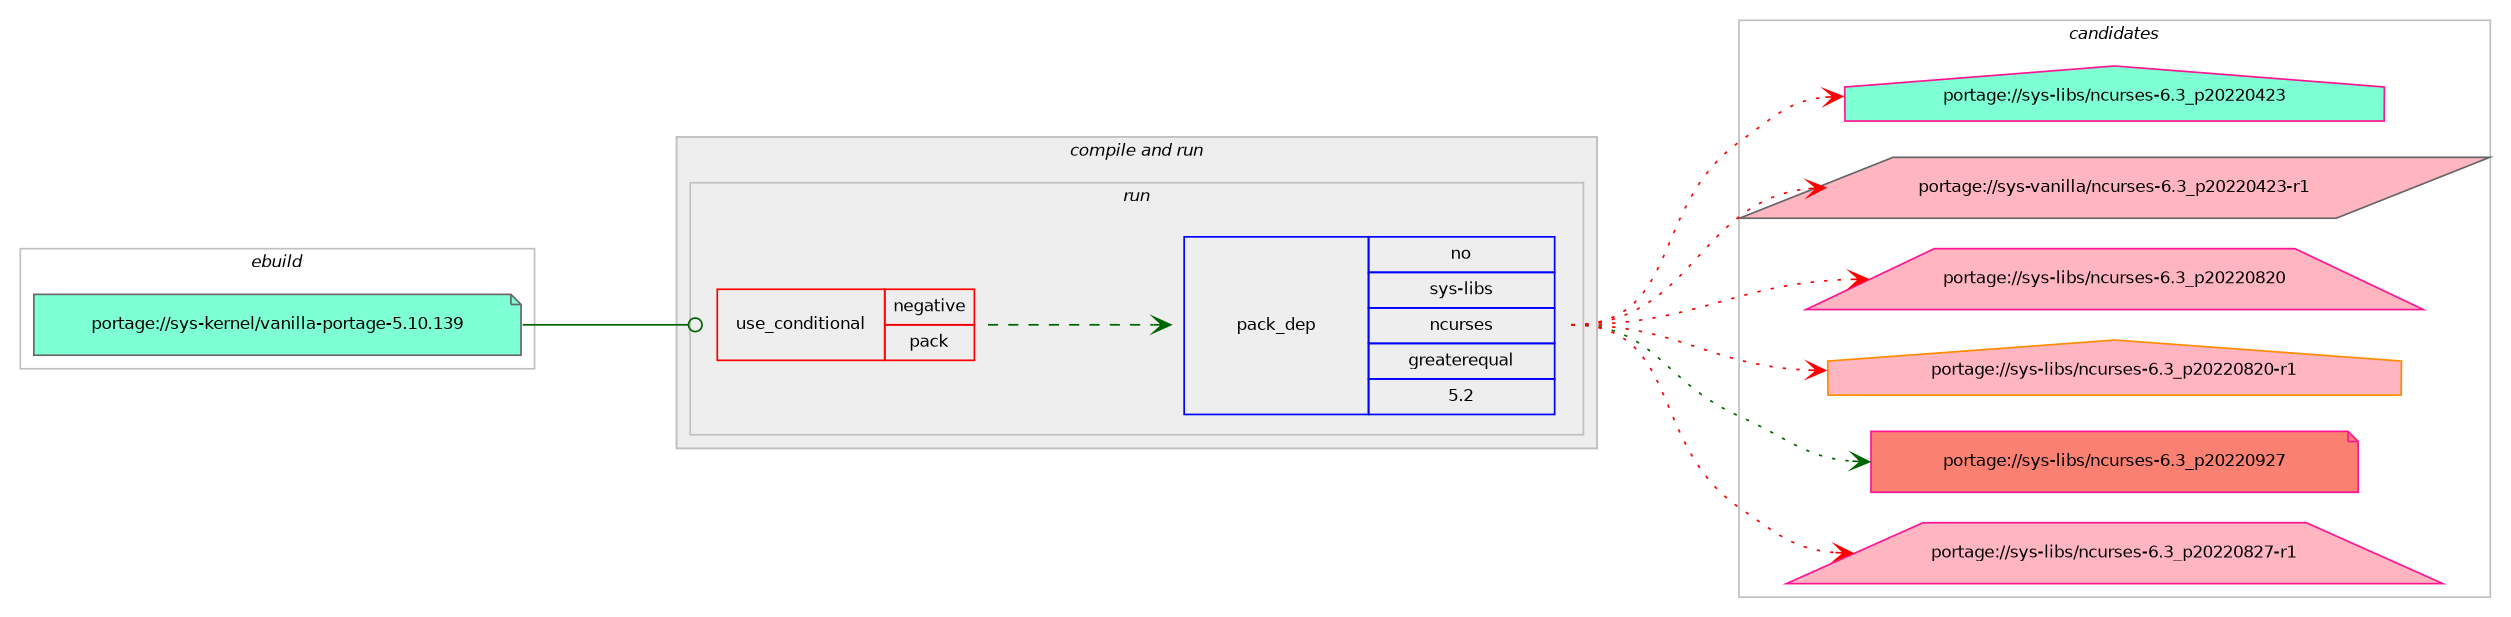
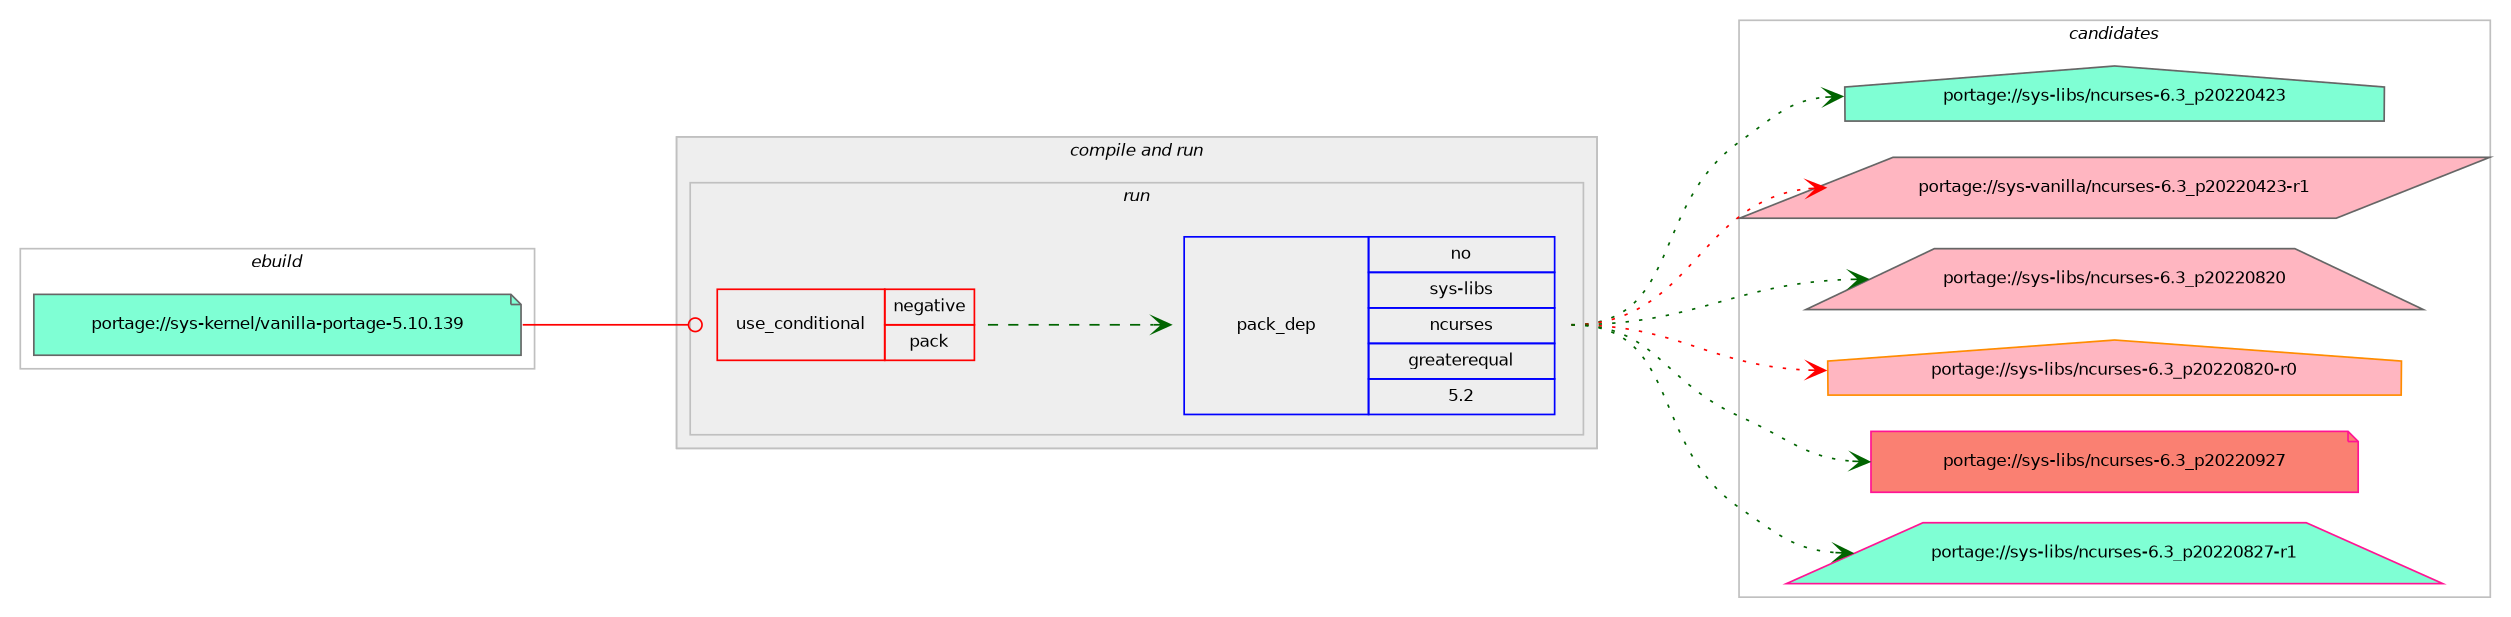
(2115, 96) -> (2115, 96)
(1687, 204) -> (1687, 204)
(2115, 279) -> (2115, 279)
(1711, 304) -> (1711, 304)
(605, 325) -> (605, 325)
(2115, 370) -> (2115, 370)
(1689, 450) -> (1689, 450)
(2115, 553) -> (2115, 553)
